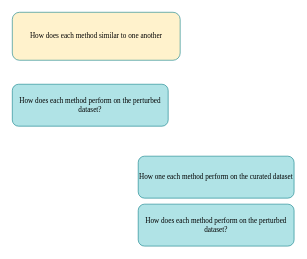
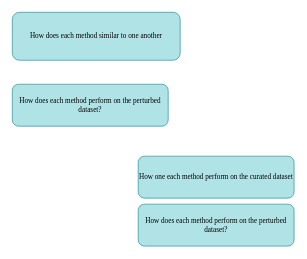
(96, 36) -> (96, 36)
